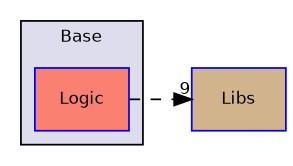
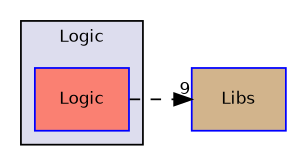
(82, 37) -> (82, 37)
